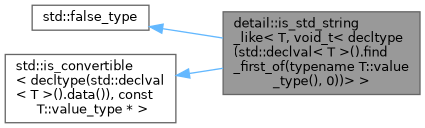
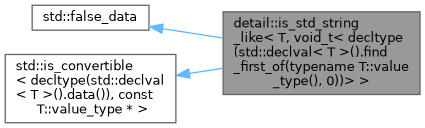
(91, 18) -> (91, 18)
